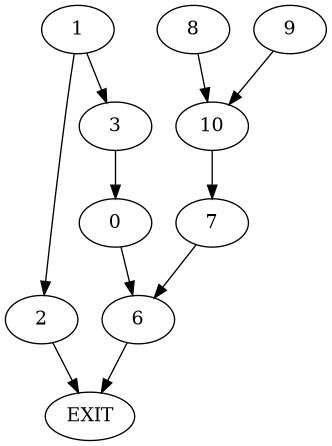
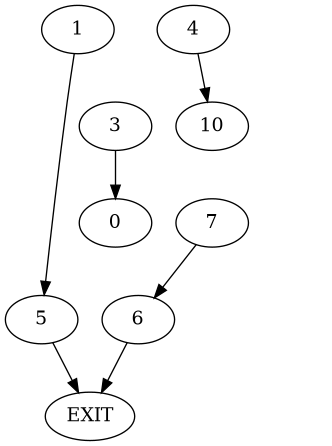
(193, 30) -> (193, 30)
(290, 30) -> none
(94, 72) -> none
(212, 168) -> none
(125, 264) -> none
(42, 320) -> (42, 320)
